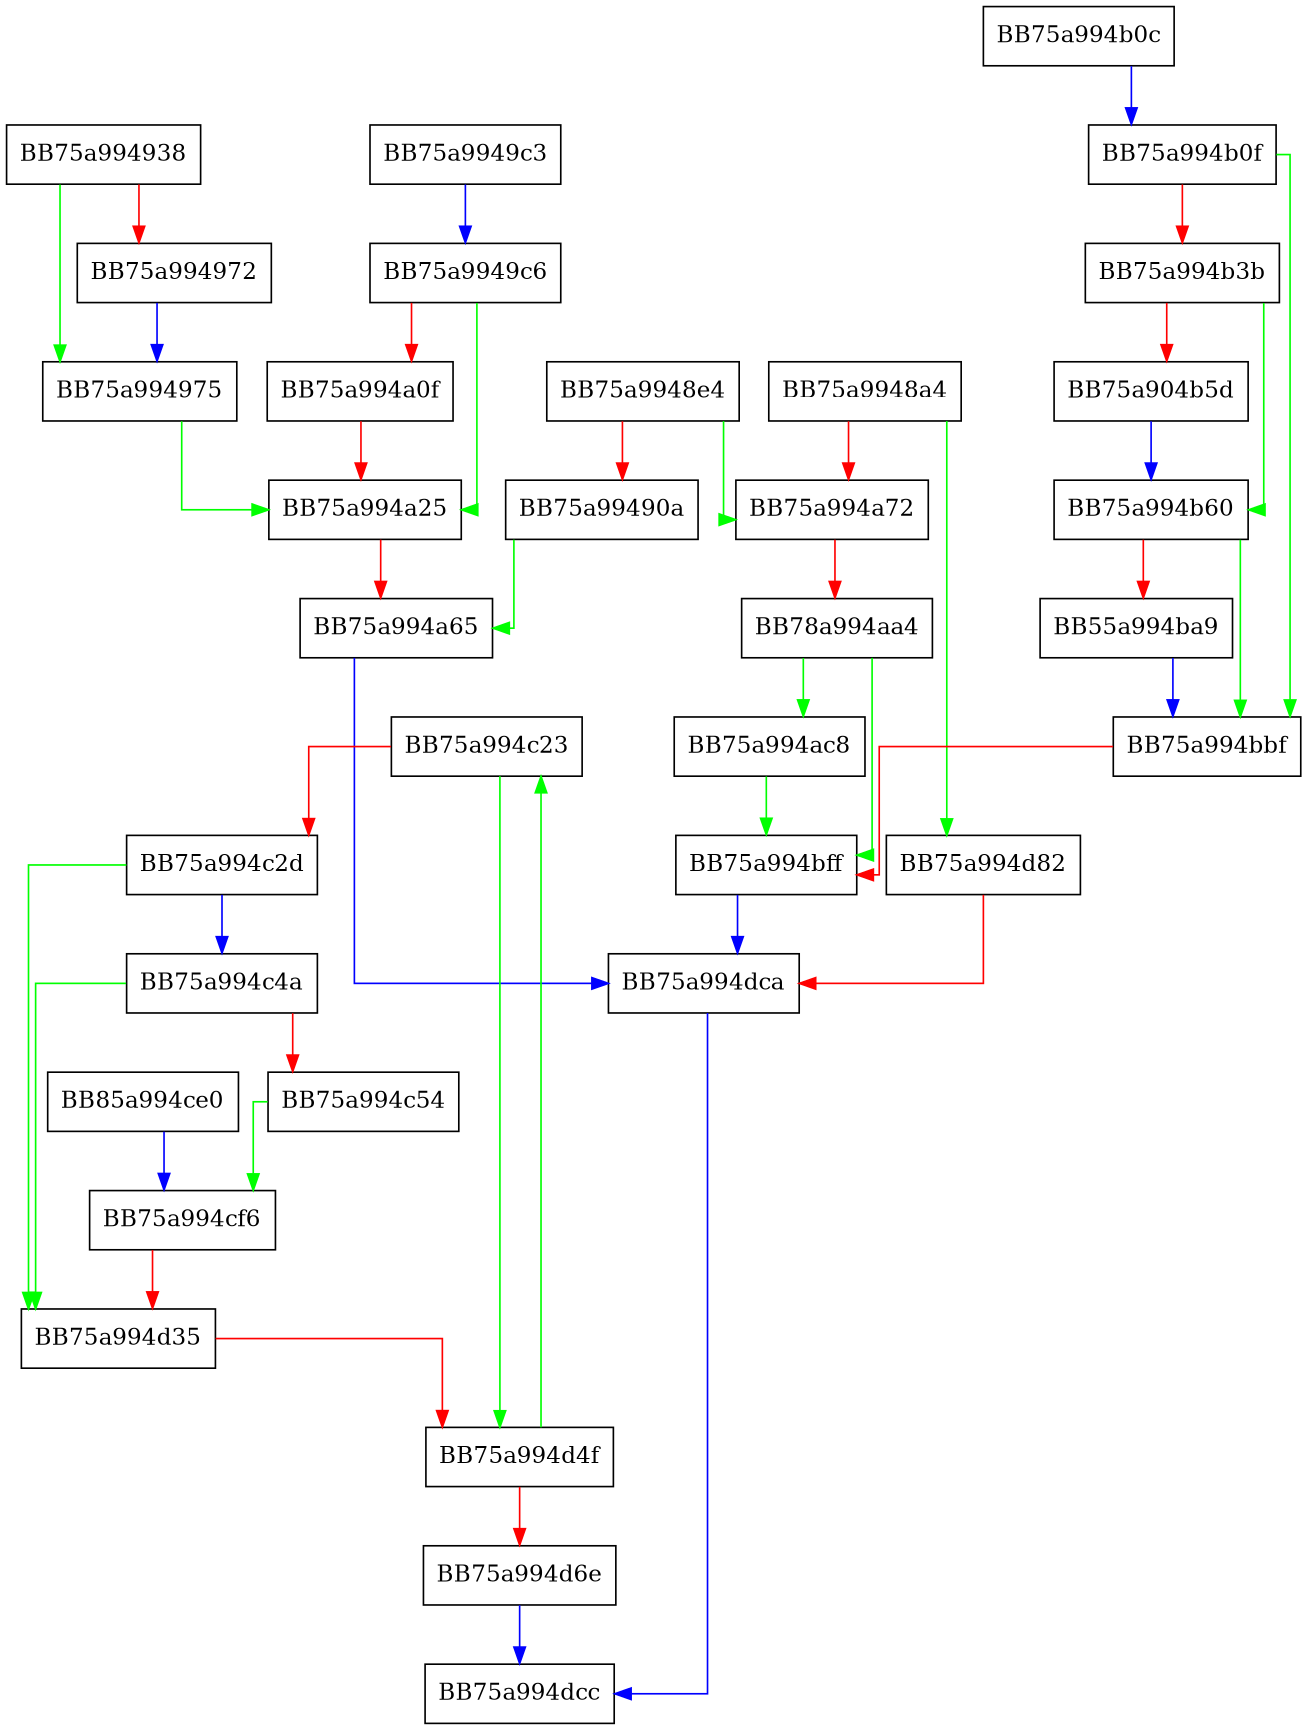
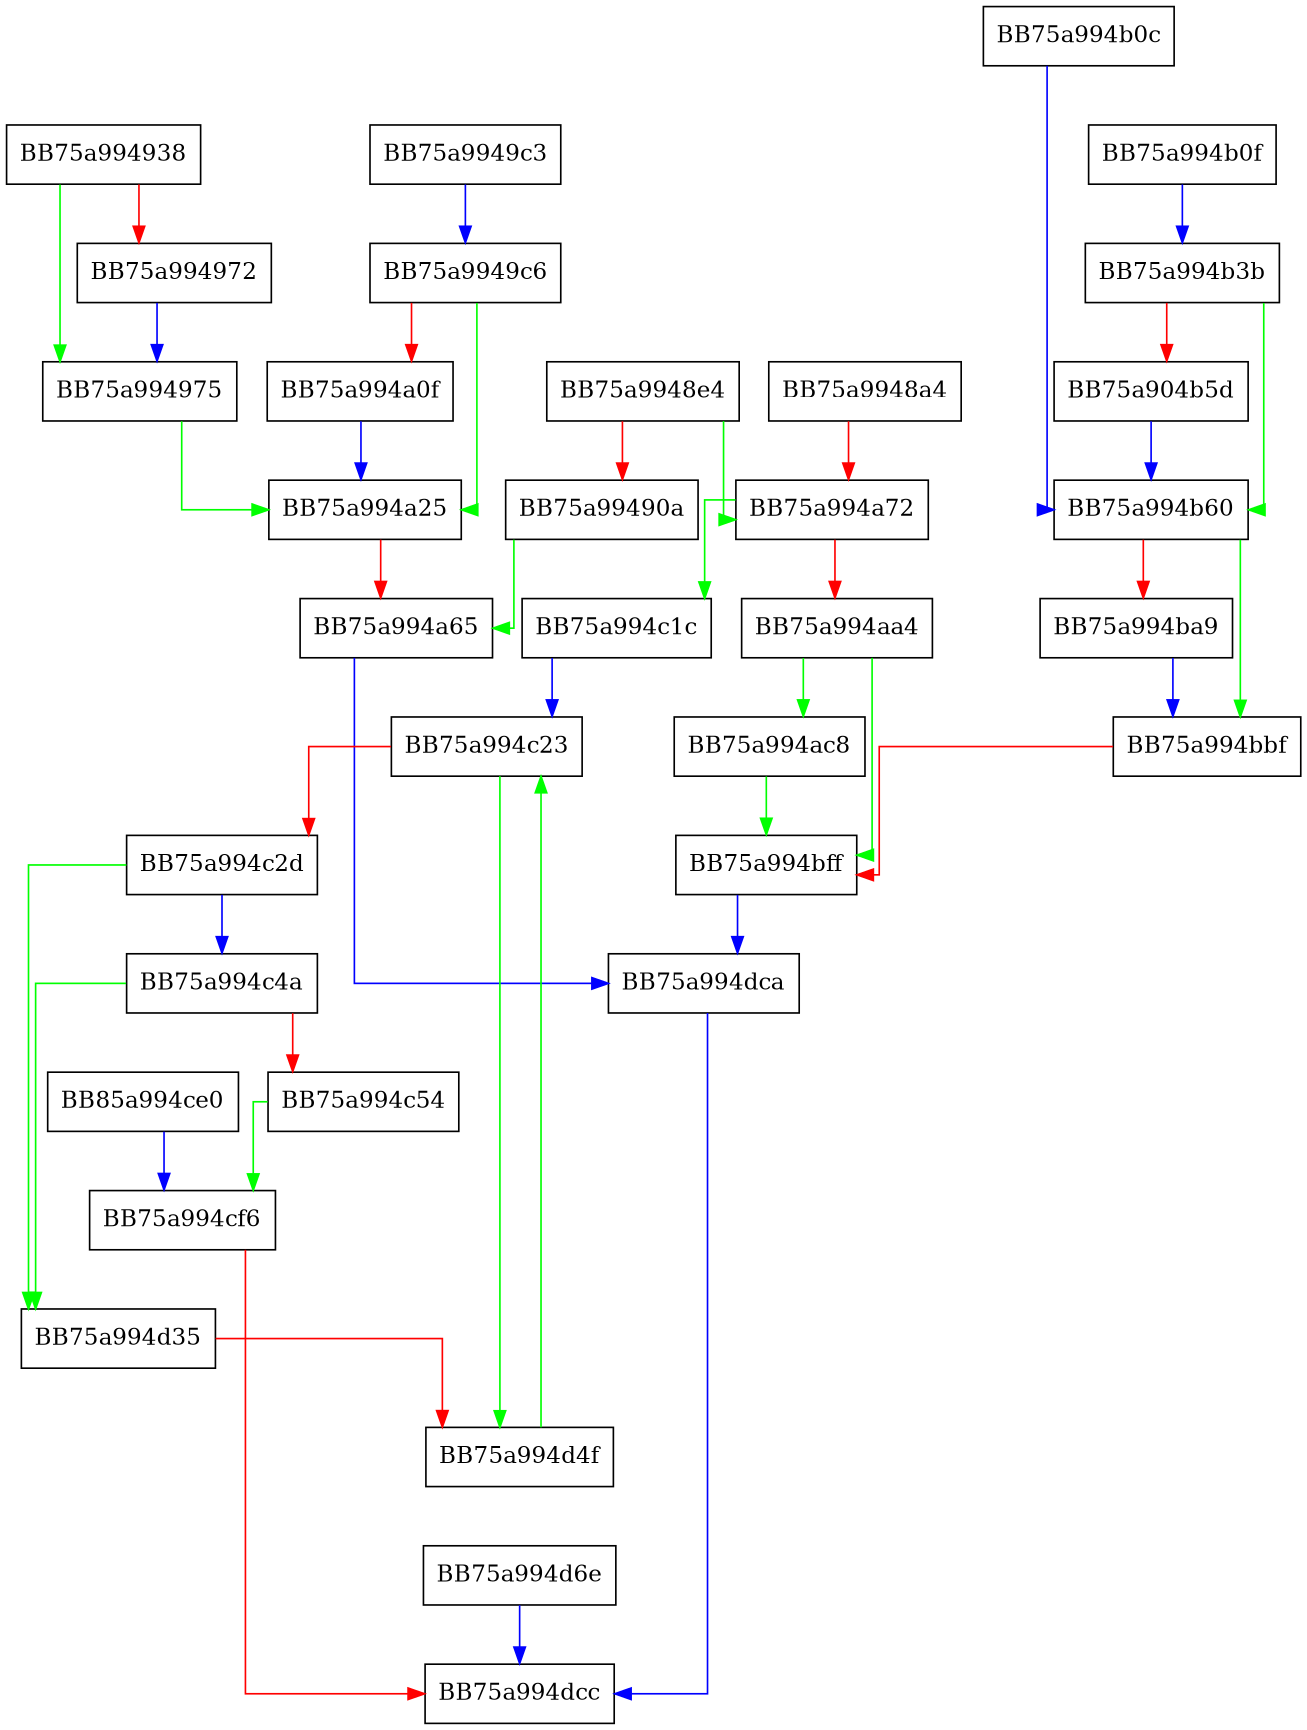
(1131, 87) -> (1047, 288)
(1182, 205) -> (1182, 205)
(1290, 420) -> none
(361, 442) -> (361, 442)
none -> (617, 628)
(837, 628) -> (837, 628)
(1136, 628) -> (1136, 628)
(983, 865) -> none
(153, 1271) -> (245, 1553)
(520, 1508) -> none
